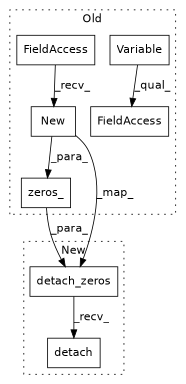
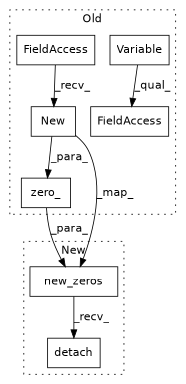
(46, 193) -> (46, 193)
(74, 282) -> (74, 282)
